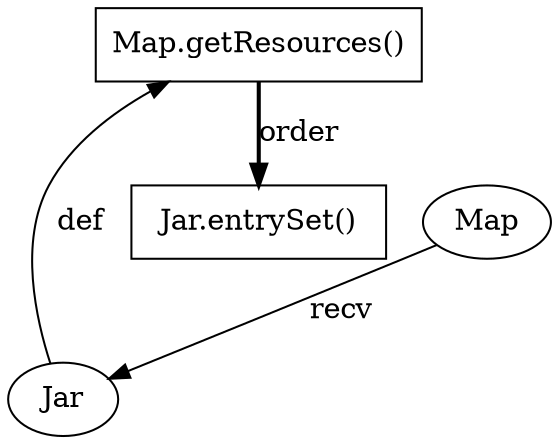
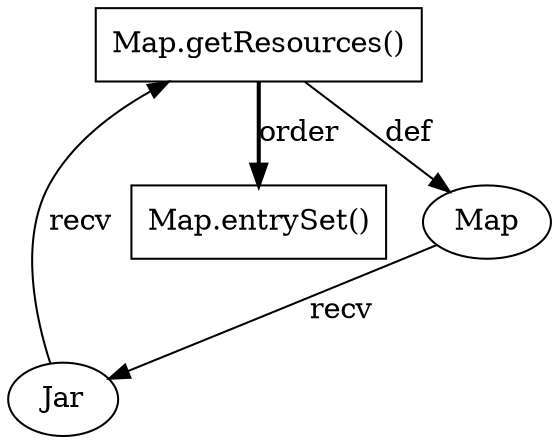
none -> (369, 131)
(80, 222) -> (80, 222)
(259, 222) -> (259, 222)
